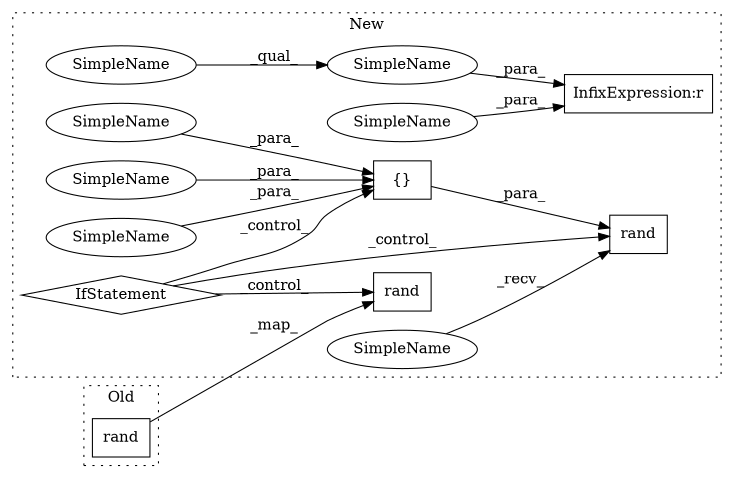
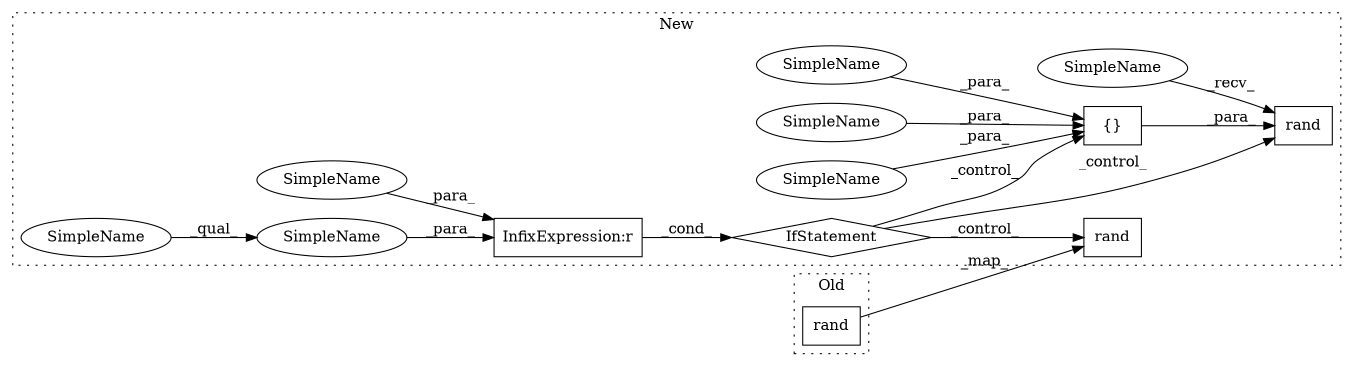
none -> (681, 238)
